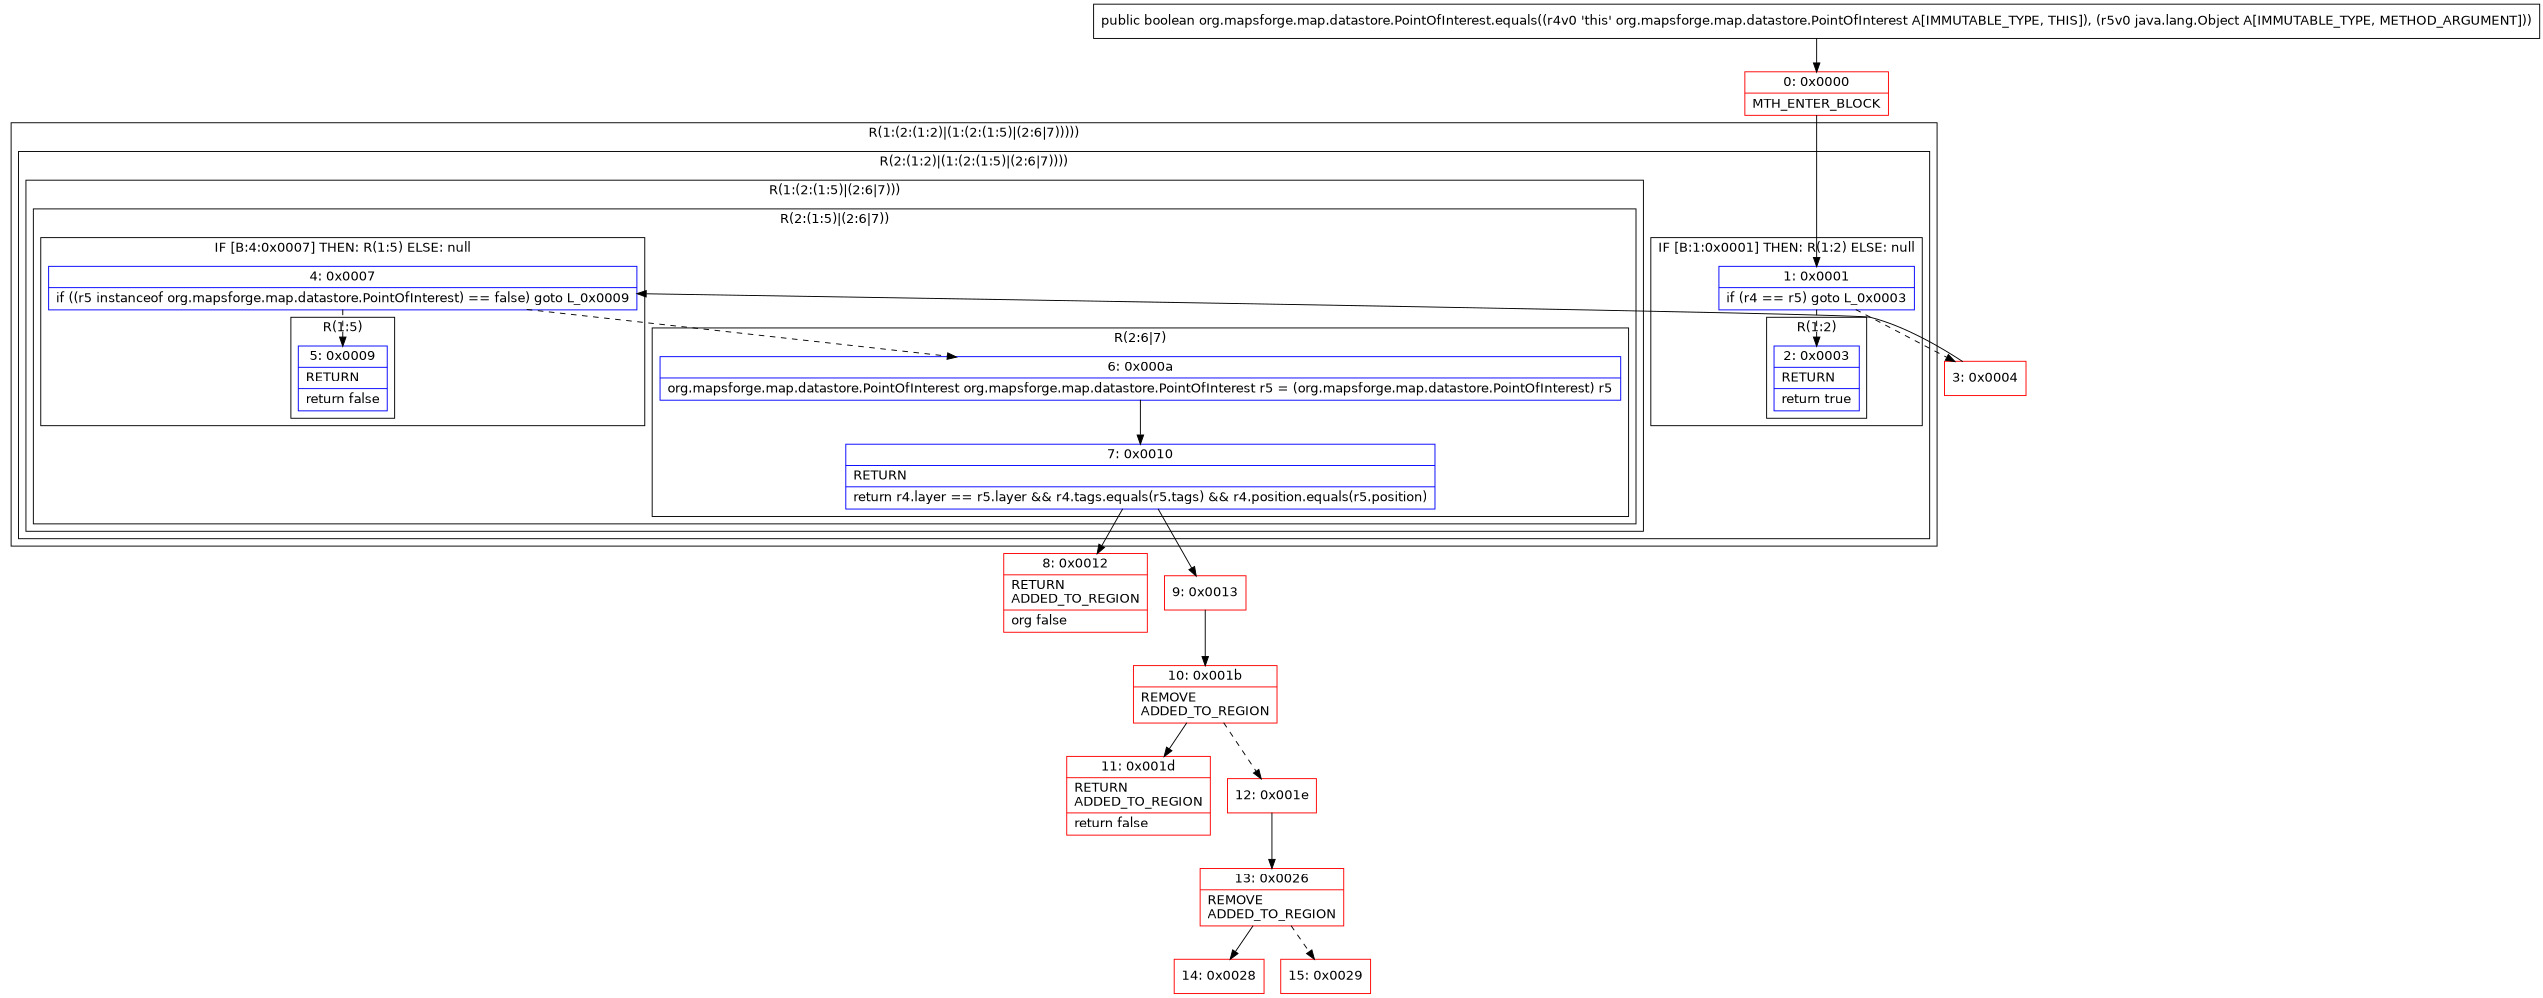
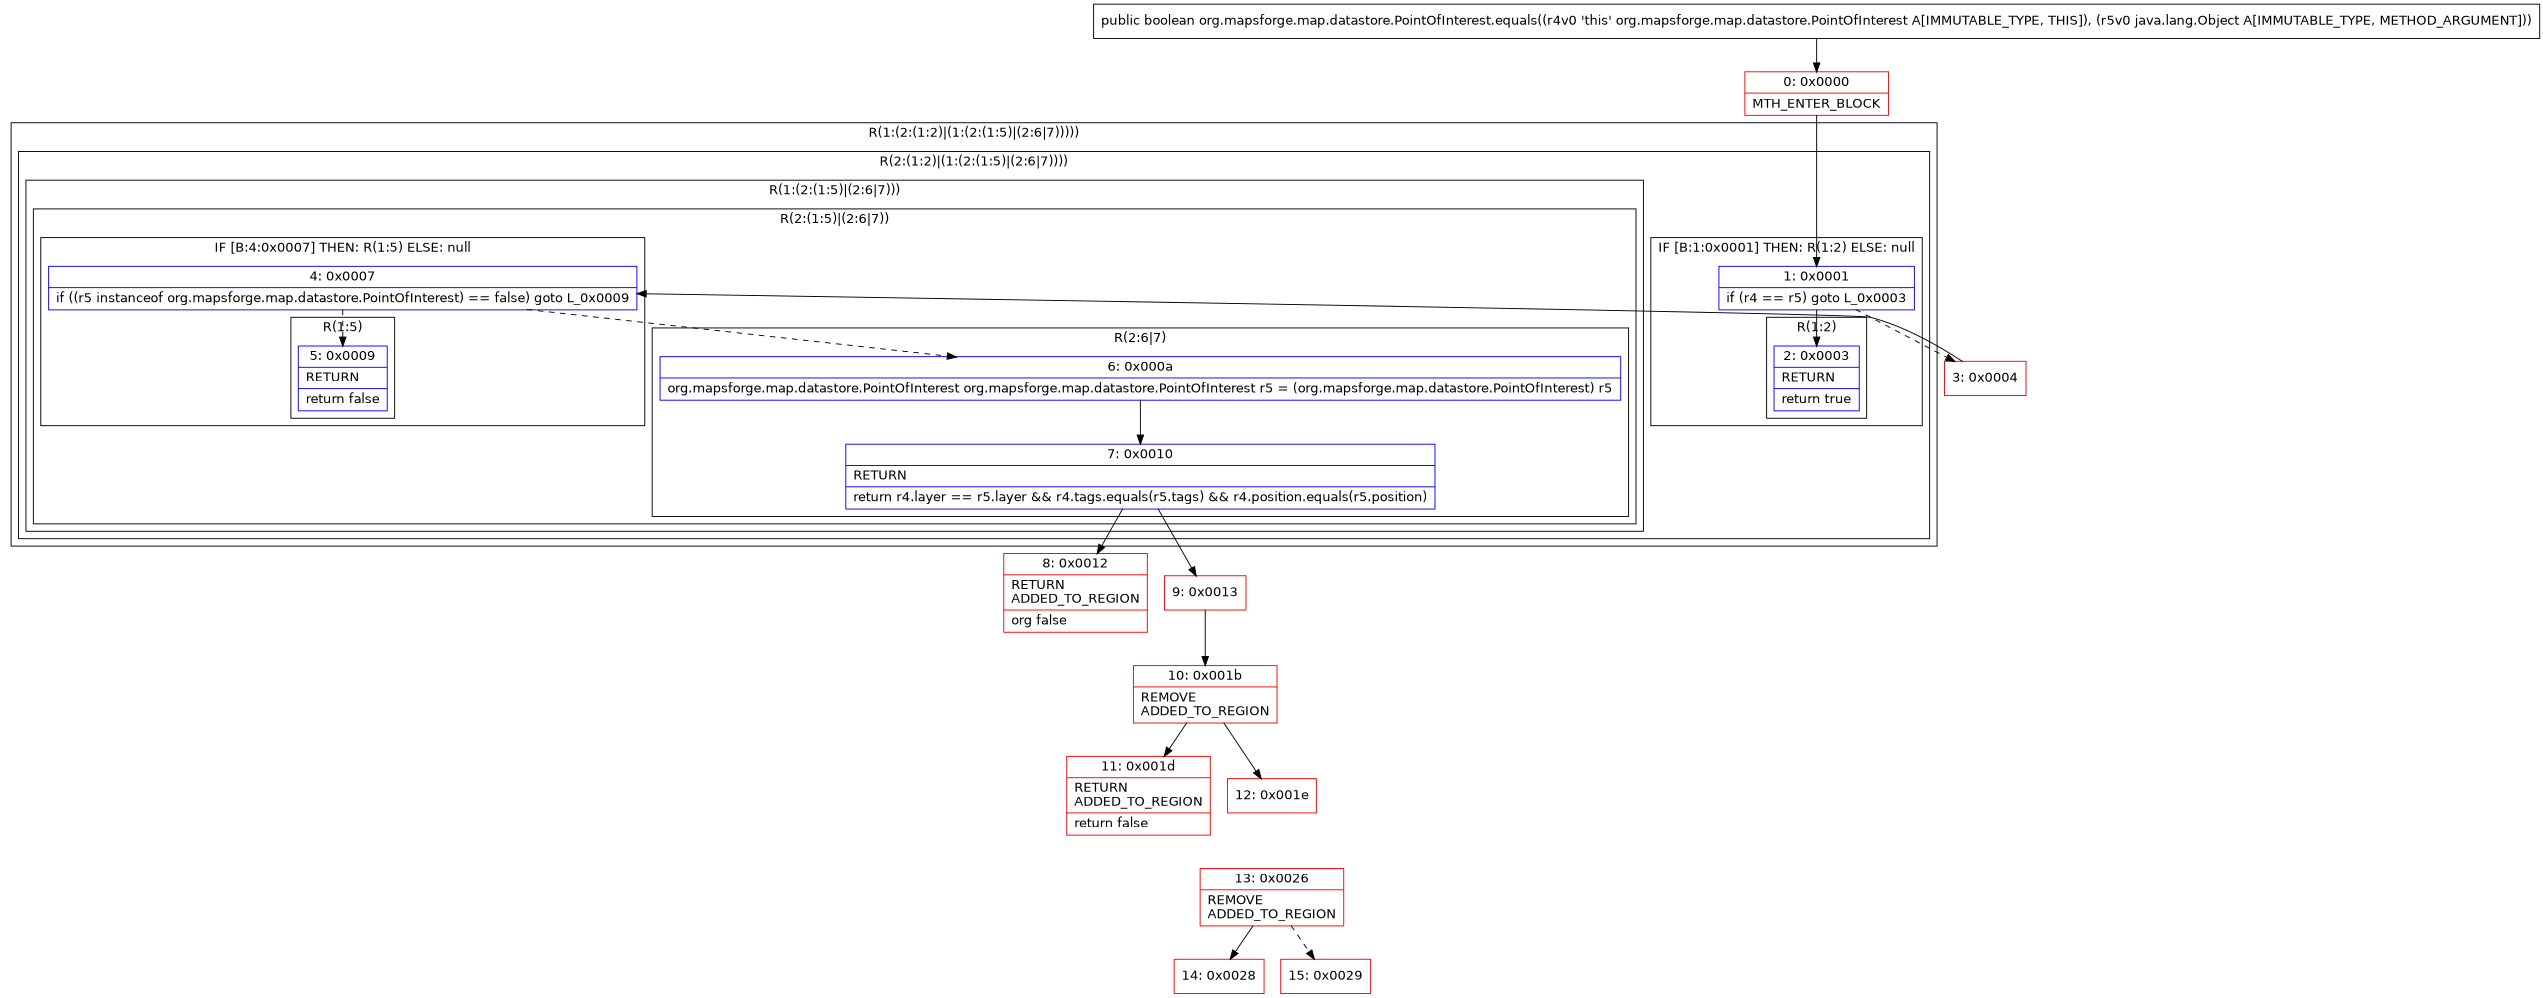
(1817, 323) -> (1817, 323)
(1240, 747) -> (1240, 747)
(1272, 836) -> none
